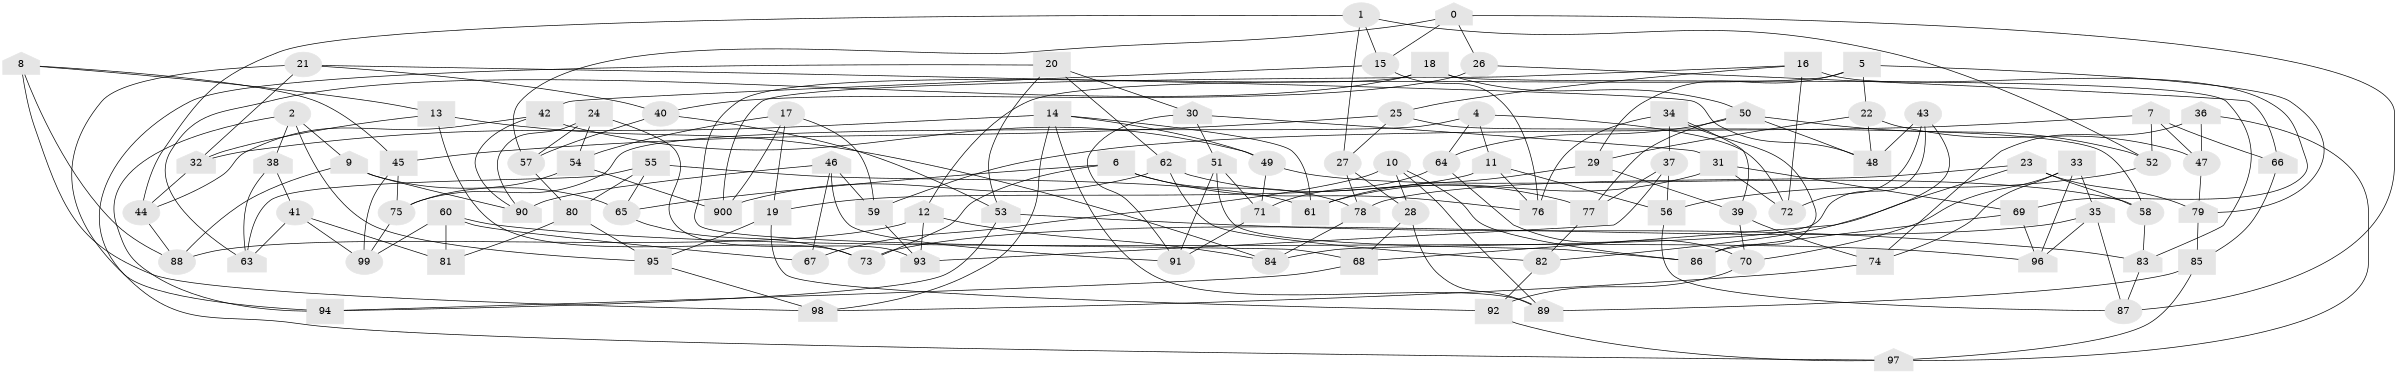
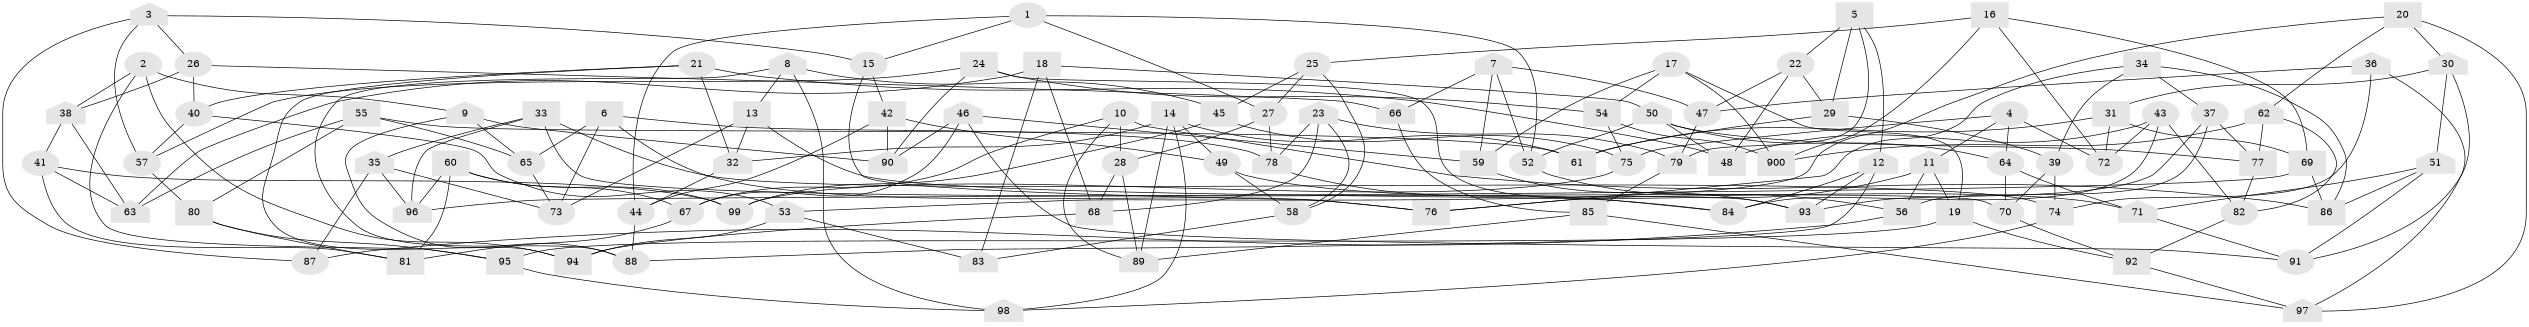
(1454, 15) -> (149, 15)
none -> (130, 91)
none -> (574, 241)
(2133, 286) -> none
